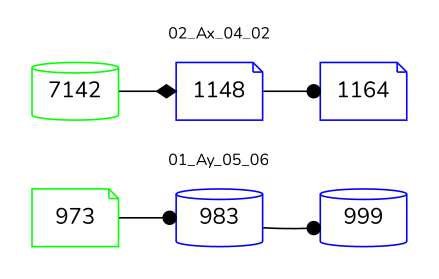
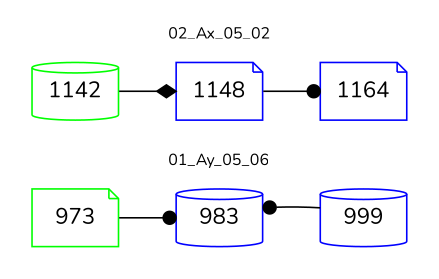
(219, 34) -> (219, 34)
(75, 91) -> (75, 91)
(285, 229) -> (298, 207)
